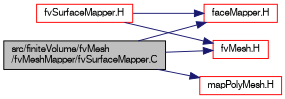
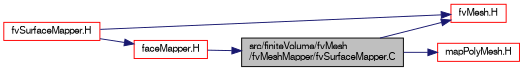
(156, 36) -> (220, 50)
